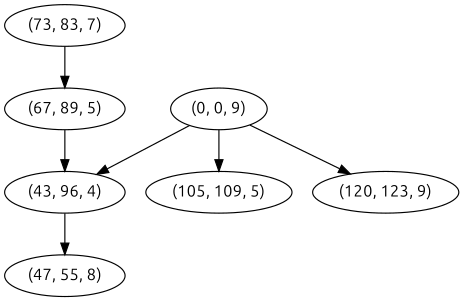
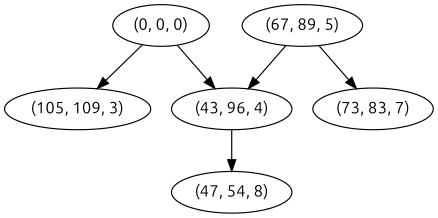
(65, 62) -> (334, 63)
(219, 109) -> (161, 25)
(219, 192) -> (78, 109)
(386, 192) -> none
(65, 276) -> (232, 192)
